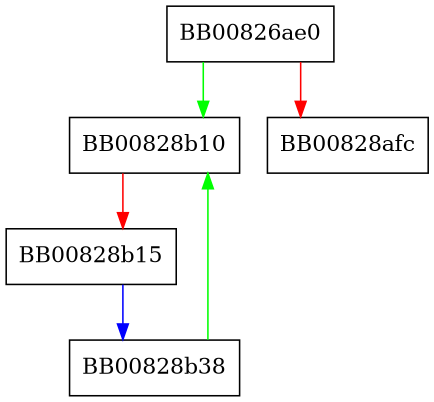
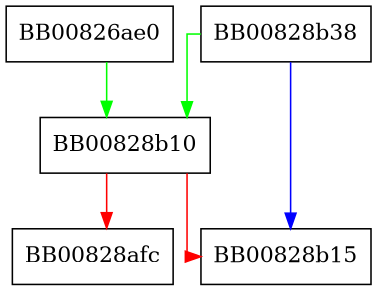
(301, 82) -> (107, 193)
(123, 304) -> (291, 138)
